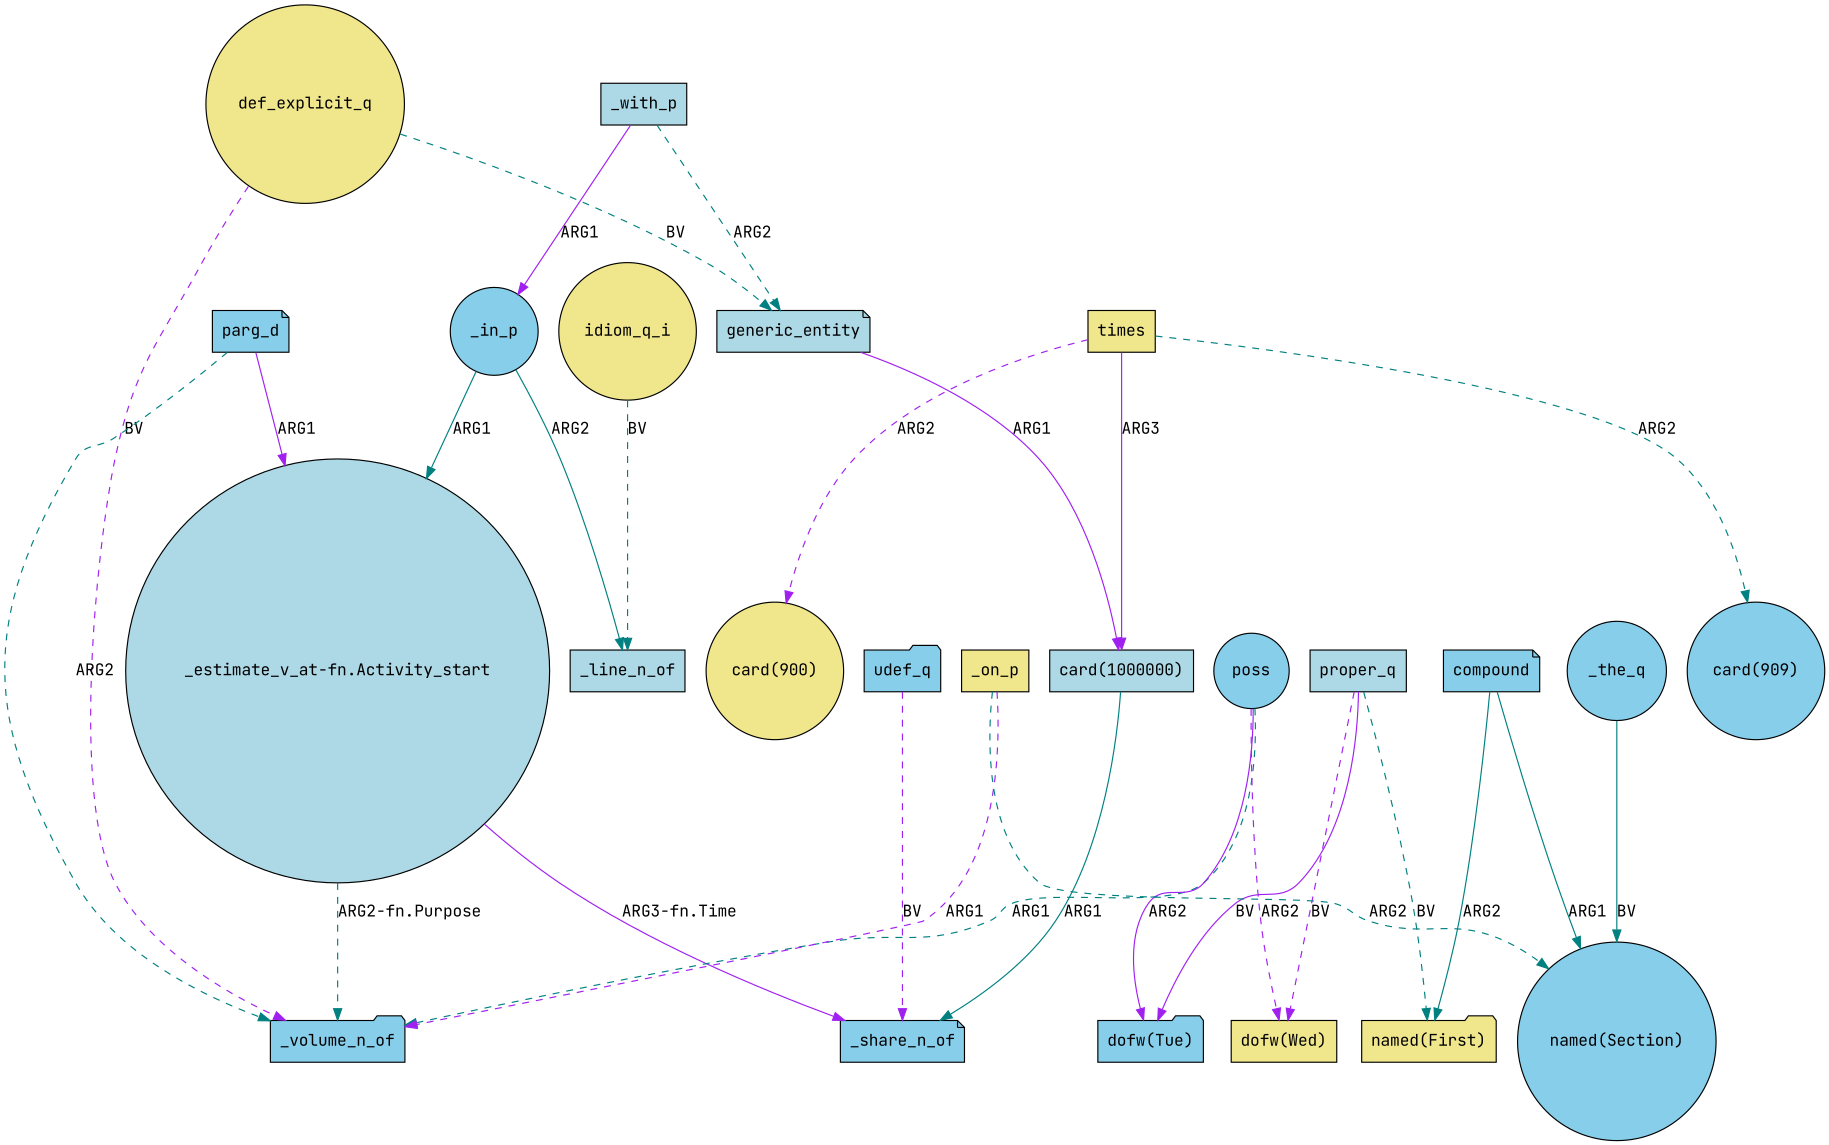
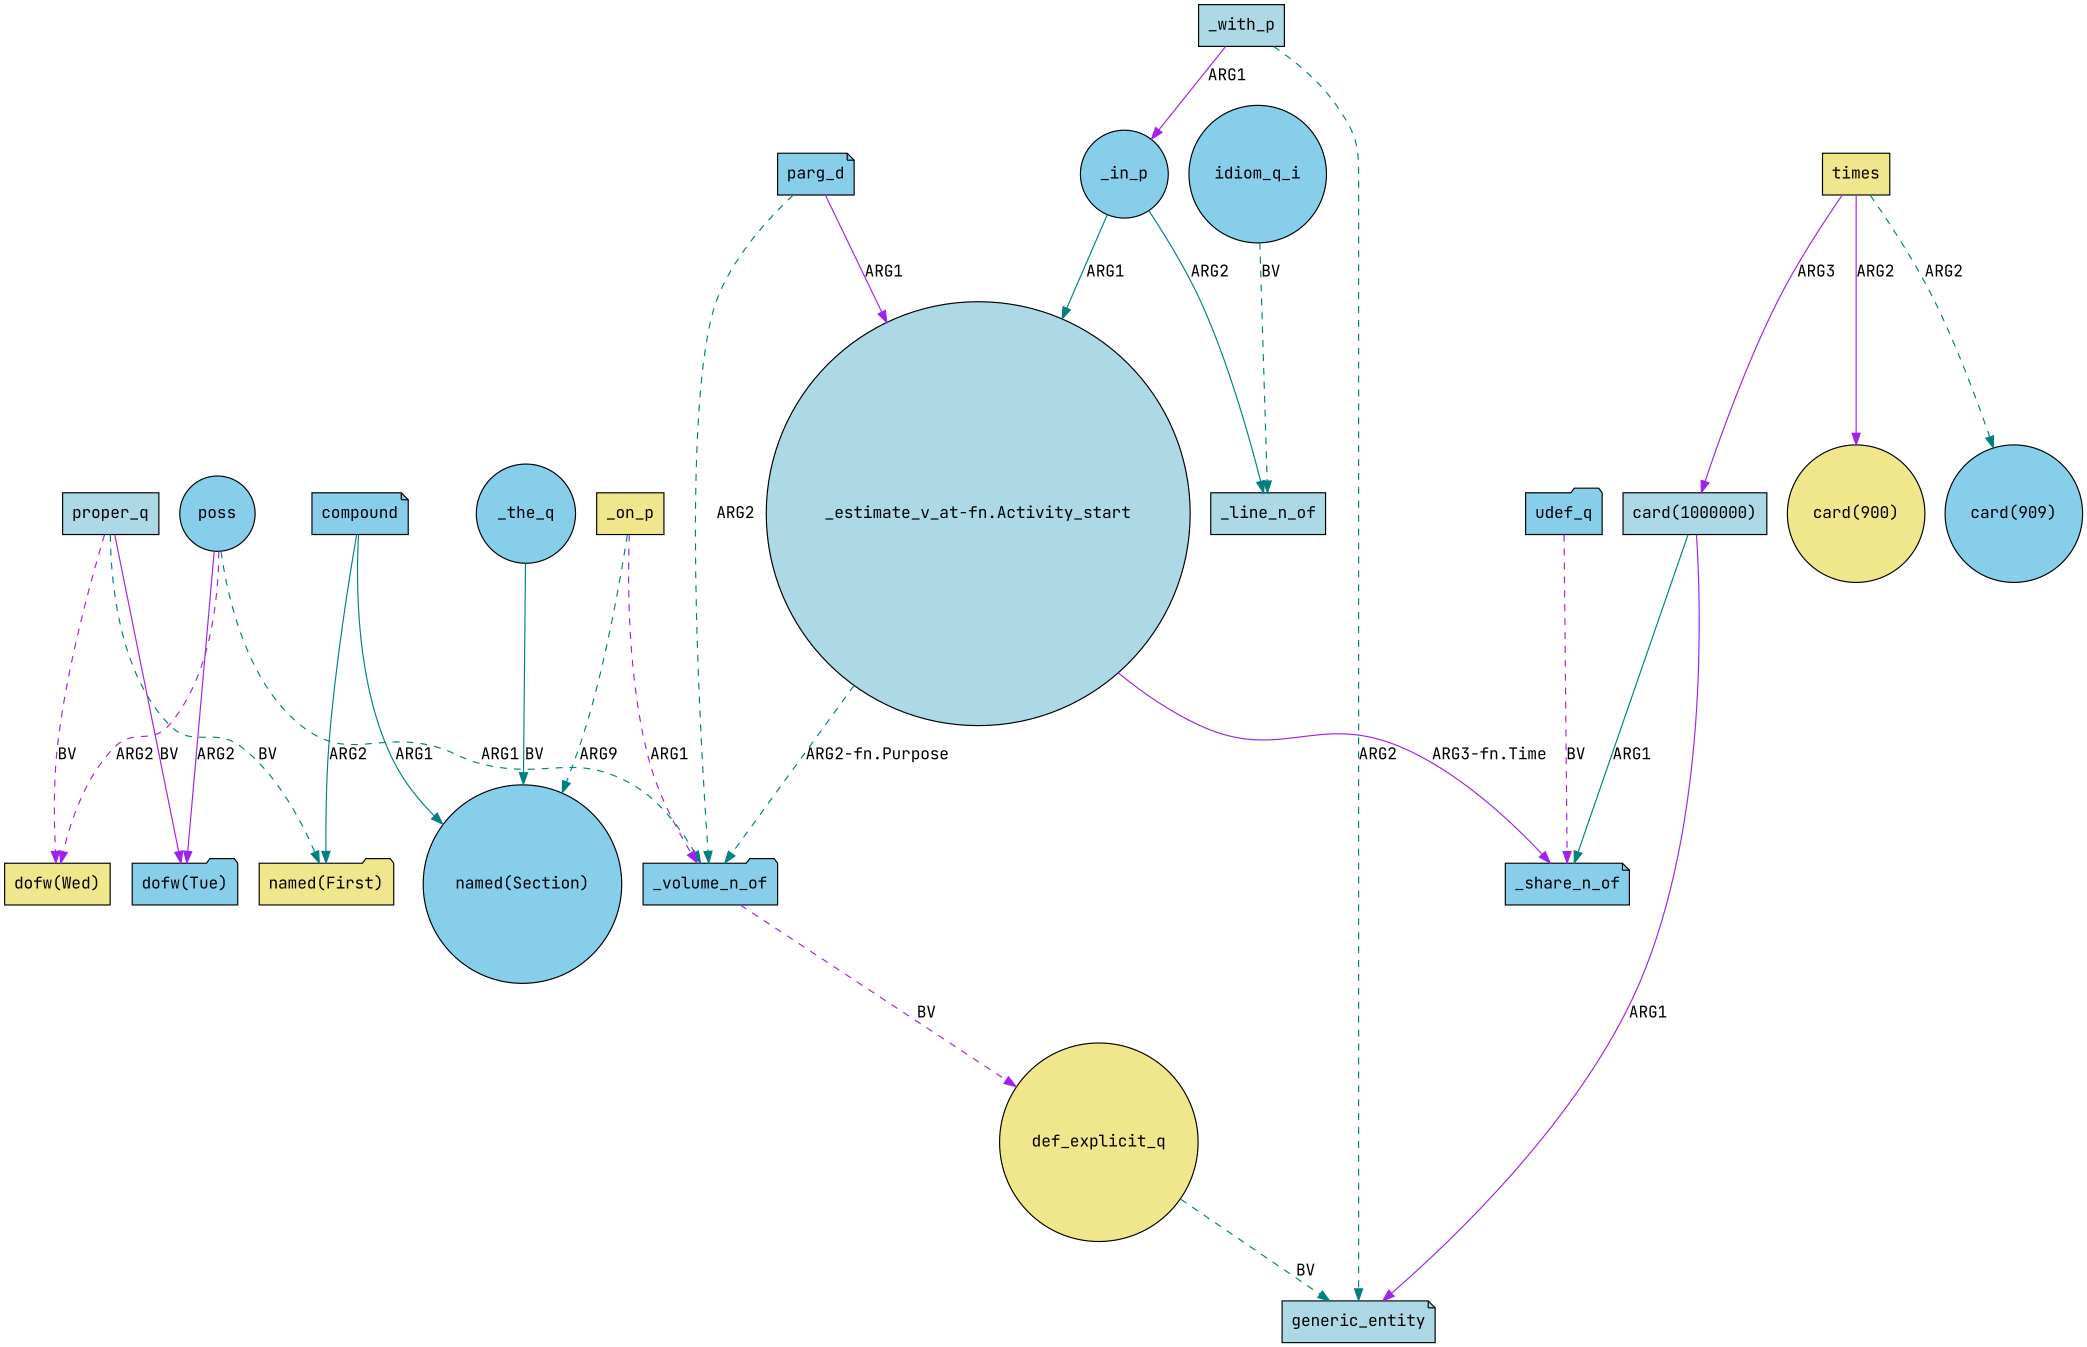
(628, 331) -> (1258, 174)
(898, 421) -> (1856, 314)
(1035, 455) -> (1649, 957)
(94, 624) -> (873, 993)
(1388, 912) -> (599, 755)
